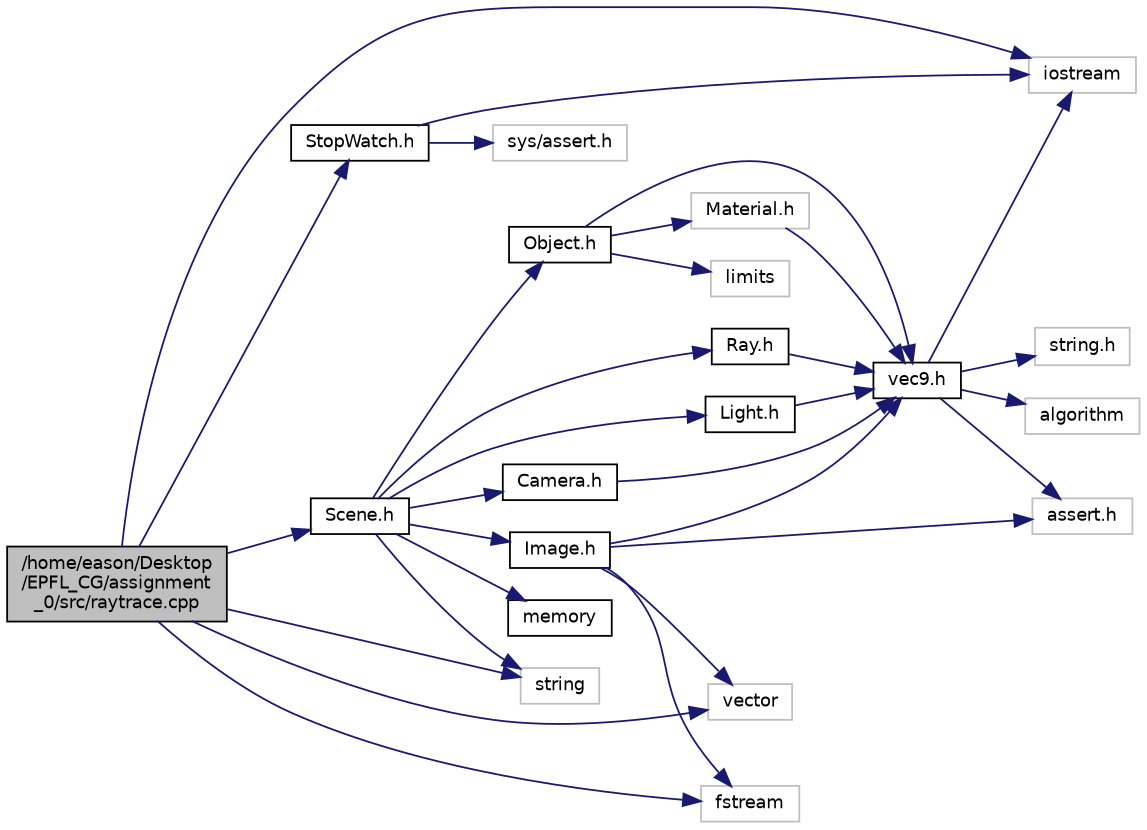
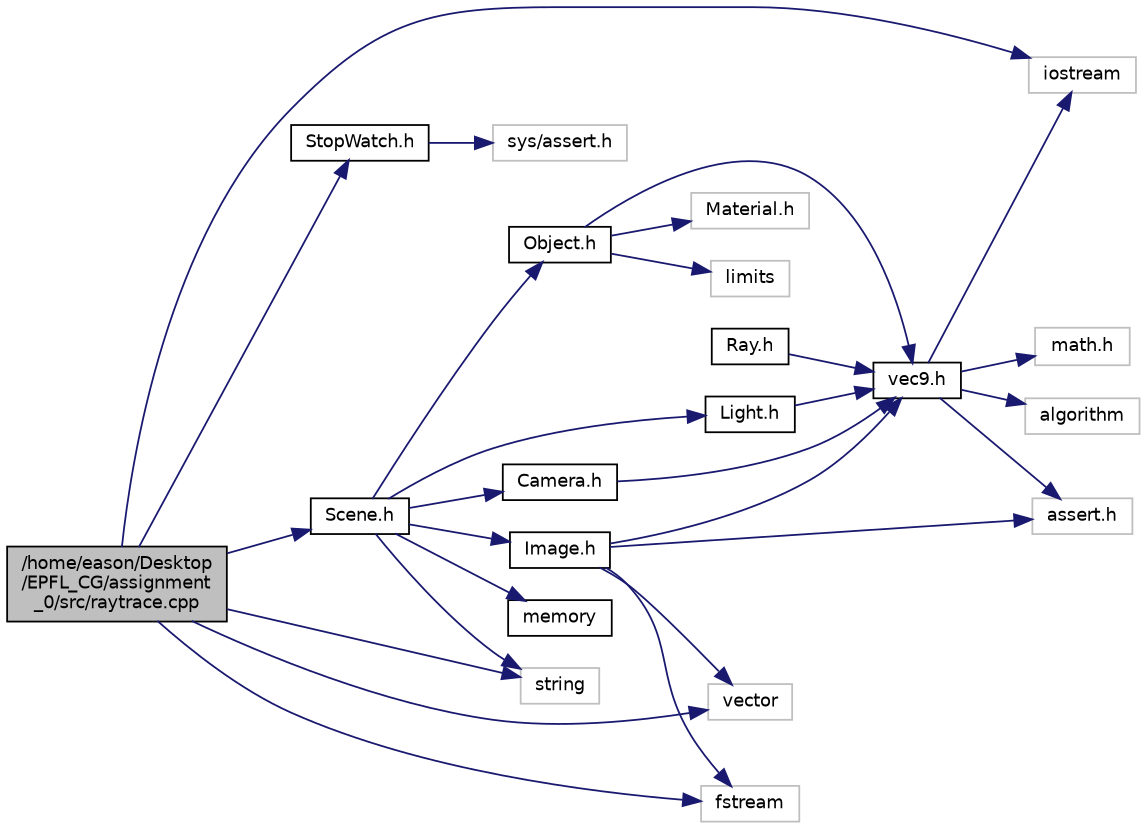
(712, 85) -> none
(846, 282) -> none
(1082, 347) -> (1082, 347)
(521, 396) -> none
